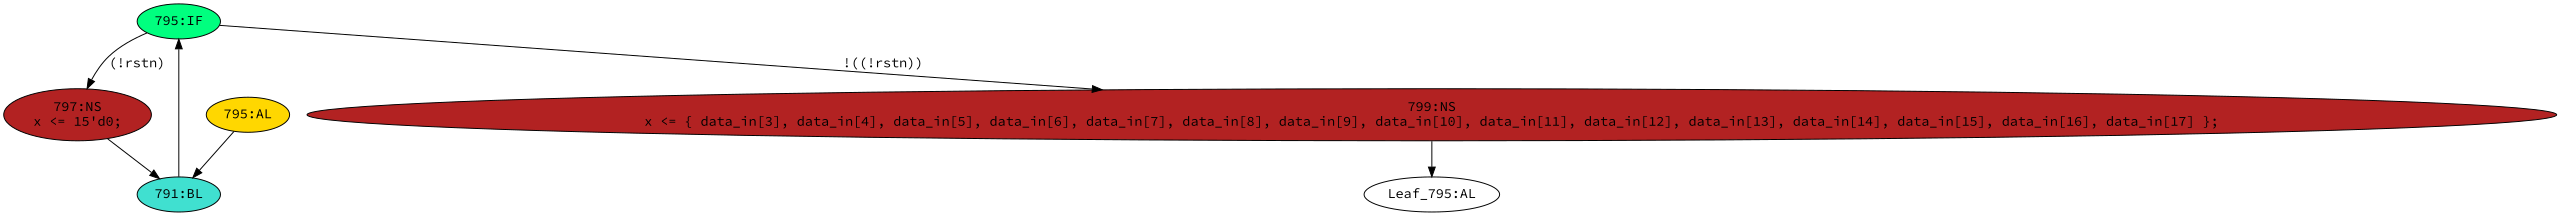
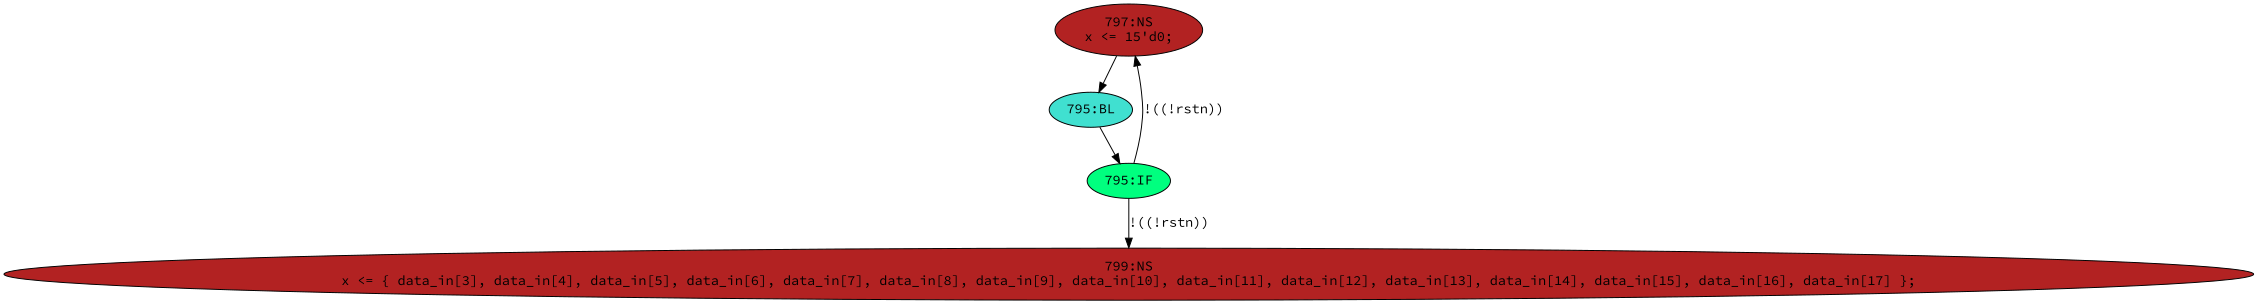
(137, 64) -> (1184, 110)
(248, 115) -> none
(179, 194) -> (1091, 110)
(1432, 194) -> none
